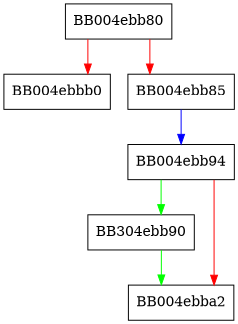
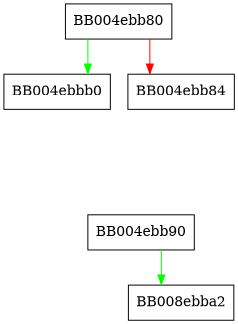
(88, 52) -> (88, 52)
(181, 92) -> (181, 92)
(181, 162) -> none
(141, 232) -> (141, 232)
(181, 303) -> (181, 303)
